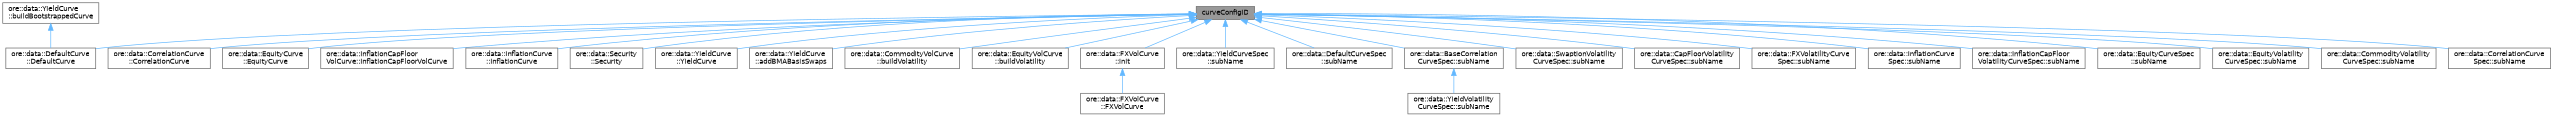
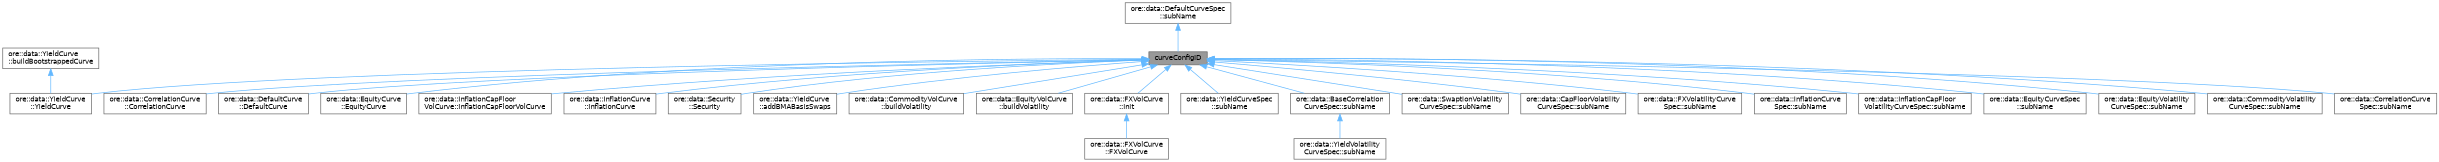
(1281, 35) -> (1178, 41)
(51, 39) -> (51, 84)
